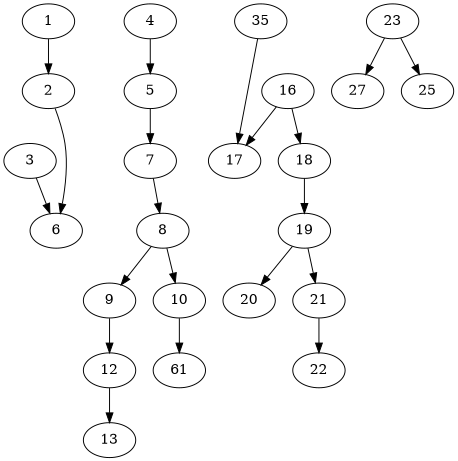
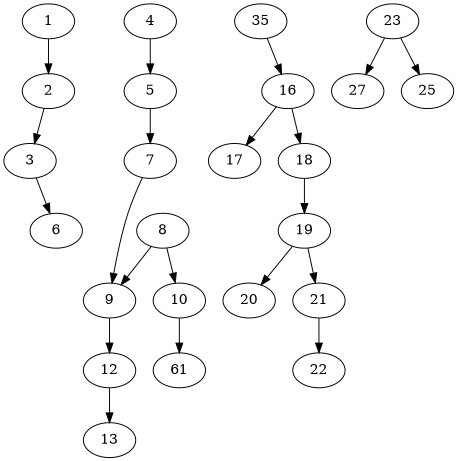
(249, 86) -> (273, 52)
(66, 155) -> (41, 121)
(156, 191) -> (125, 225)
